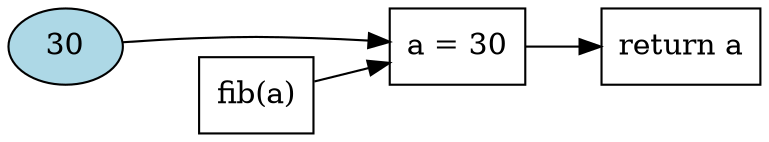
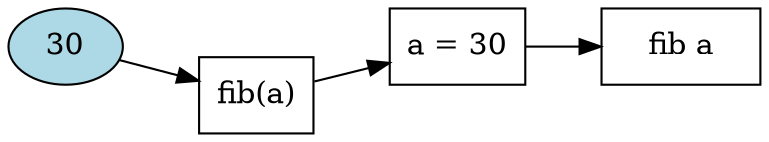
(245, 37) -> (149, 68)
(681, 47) -> (681, 47)
